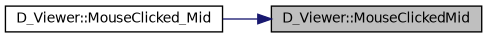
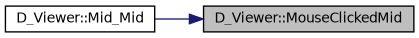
(114, 19) -> (80, 19)
